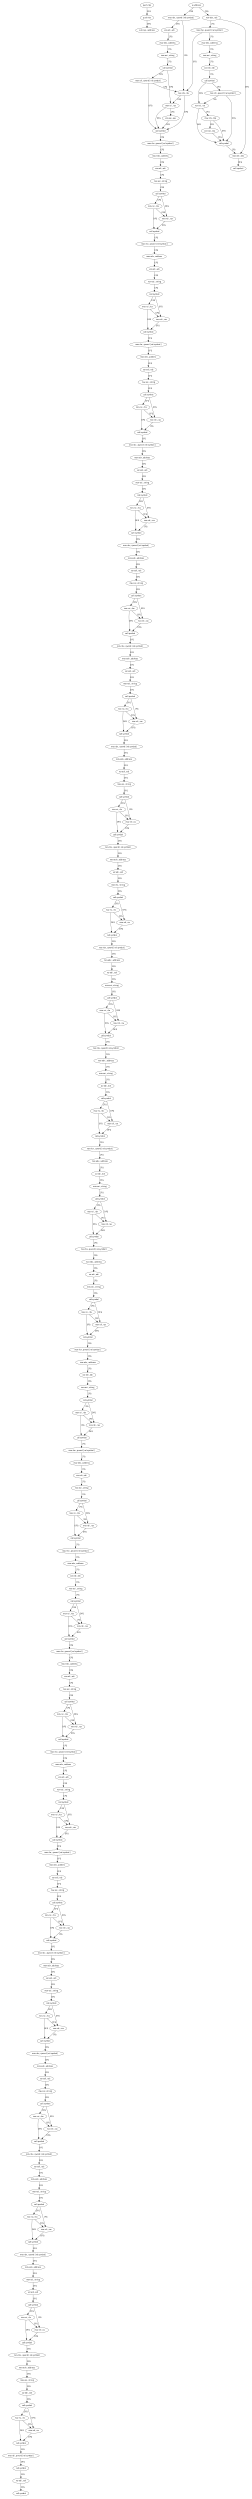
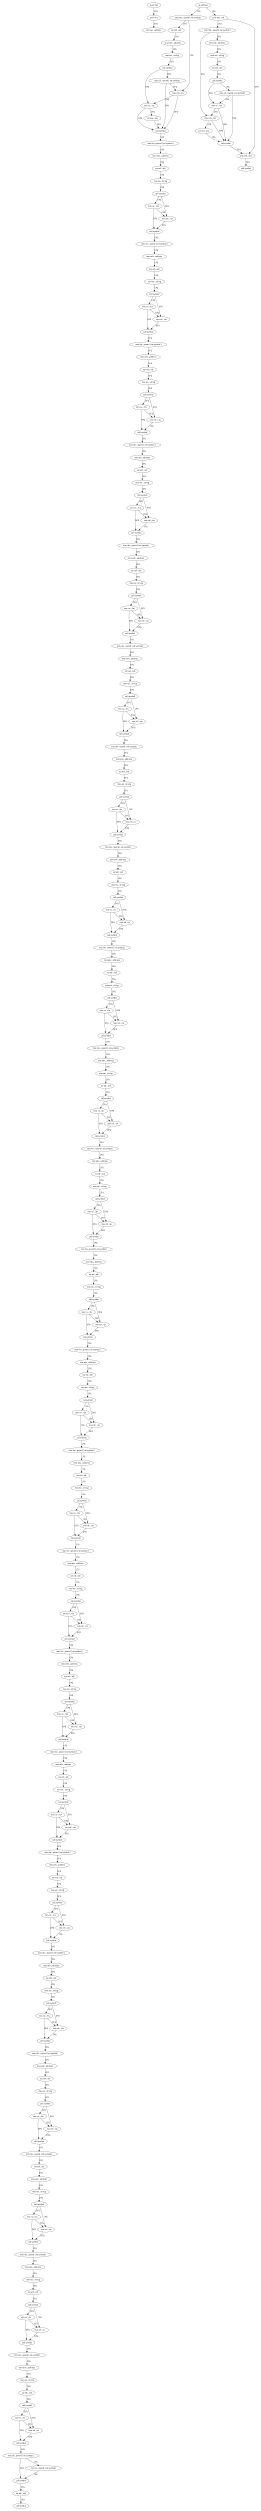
(193, 60) -> (201, 72)
none -> (43, 2468)
